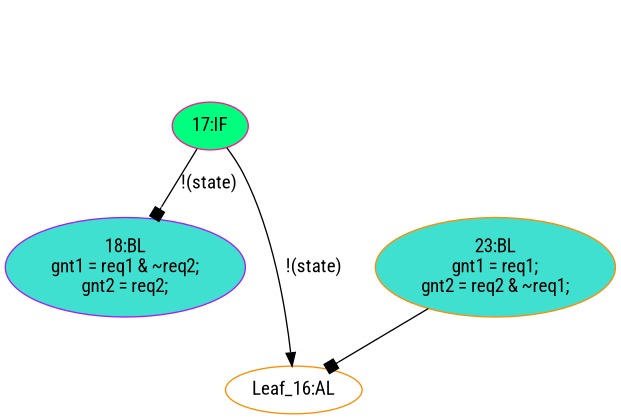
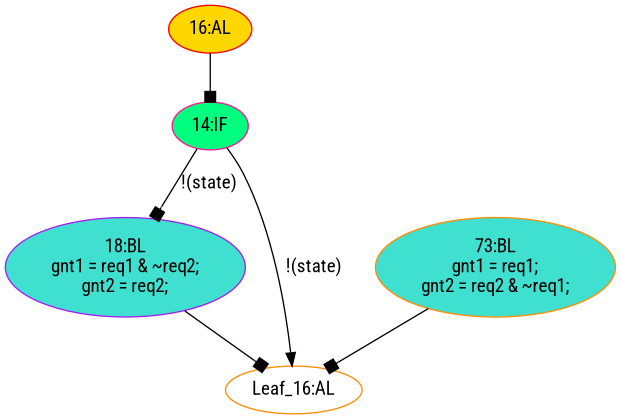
none -> (210, 29)
(210, 126) -> (210, 126)
(495, 267) -> (495, 267)
none -> (219, 336)
